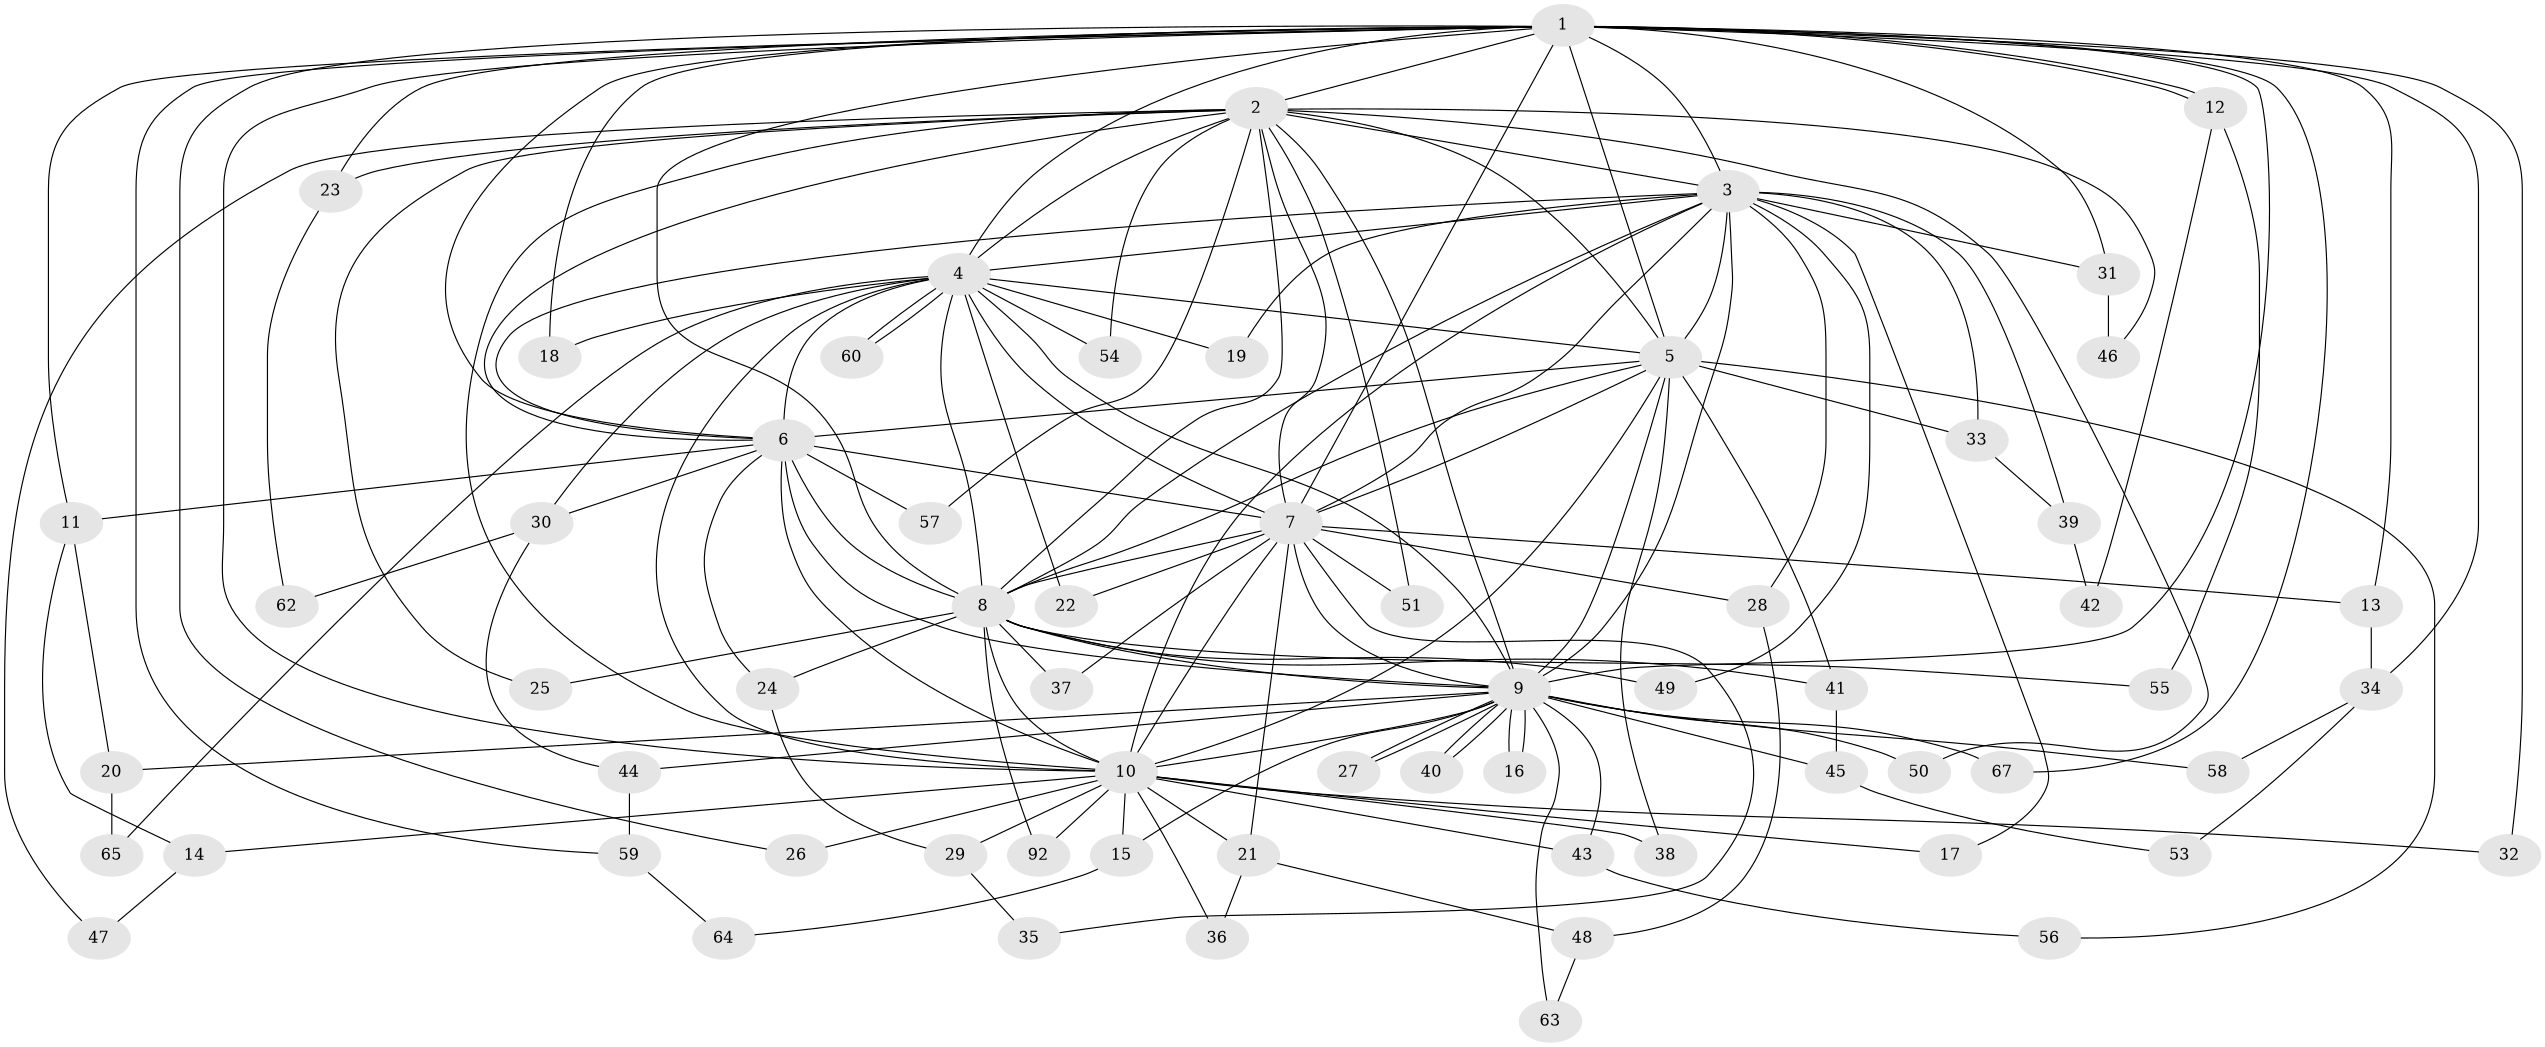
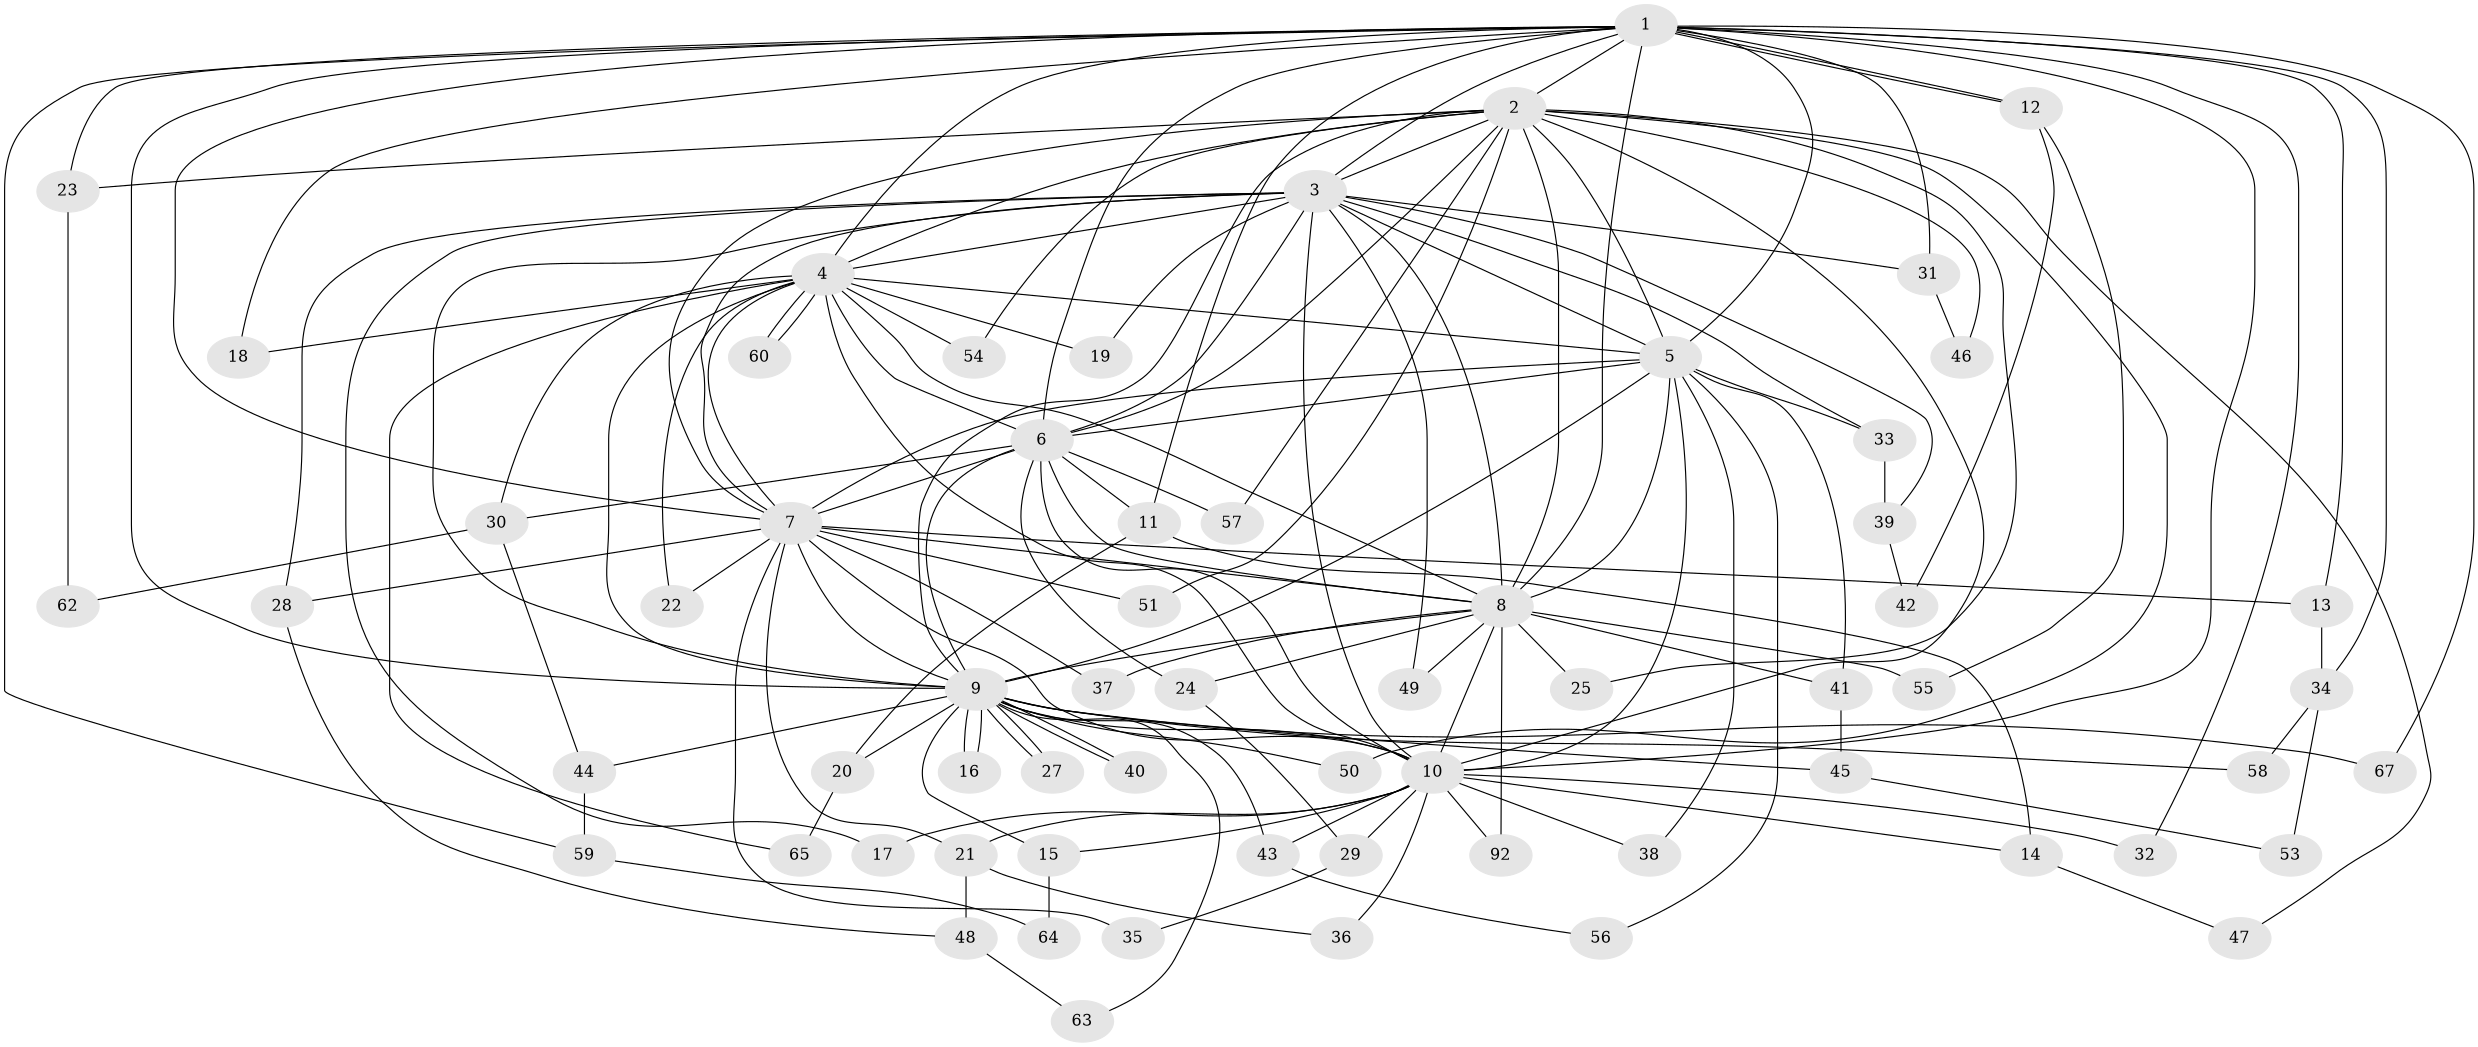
(797, 855) -> none
